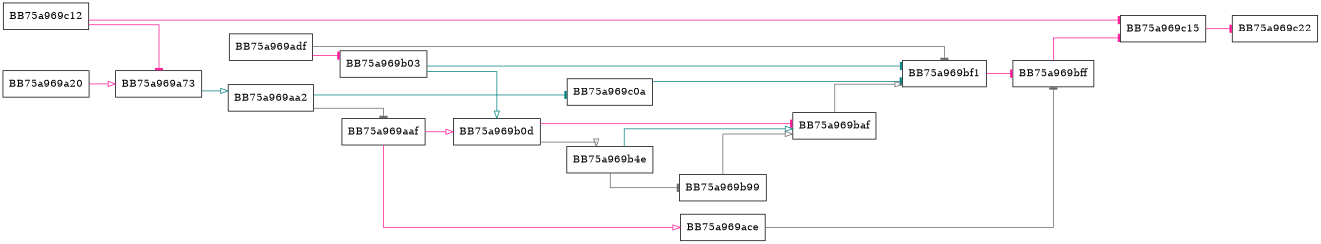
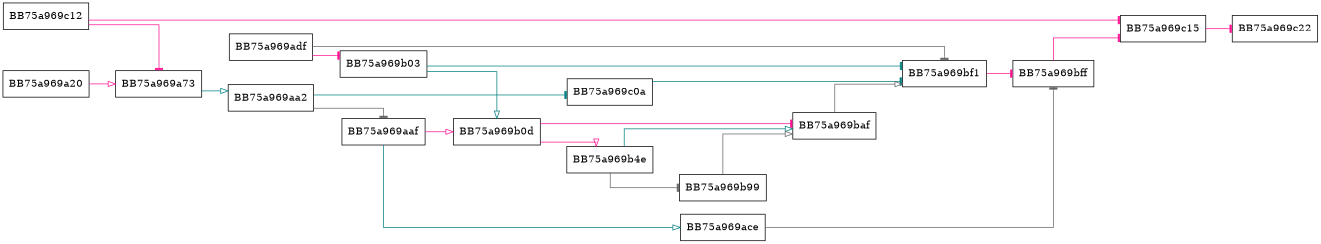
(569, 142) -> (569, 142)
(487, 227) -> (487, 227)
